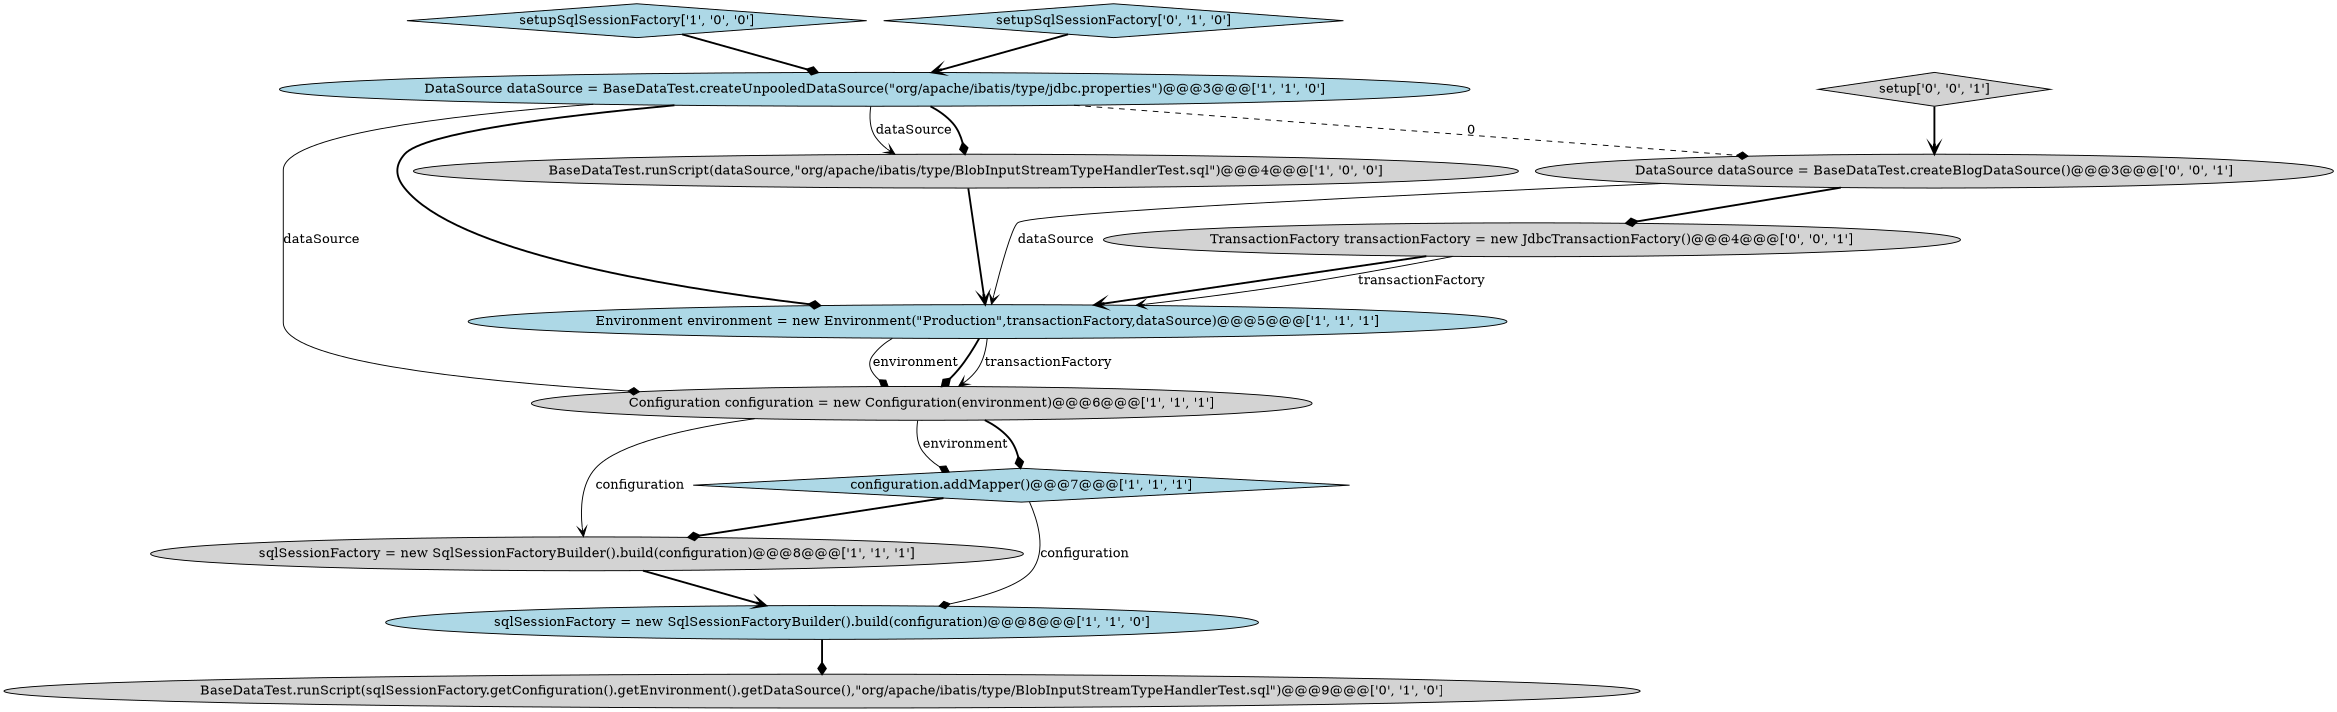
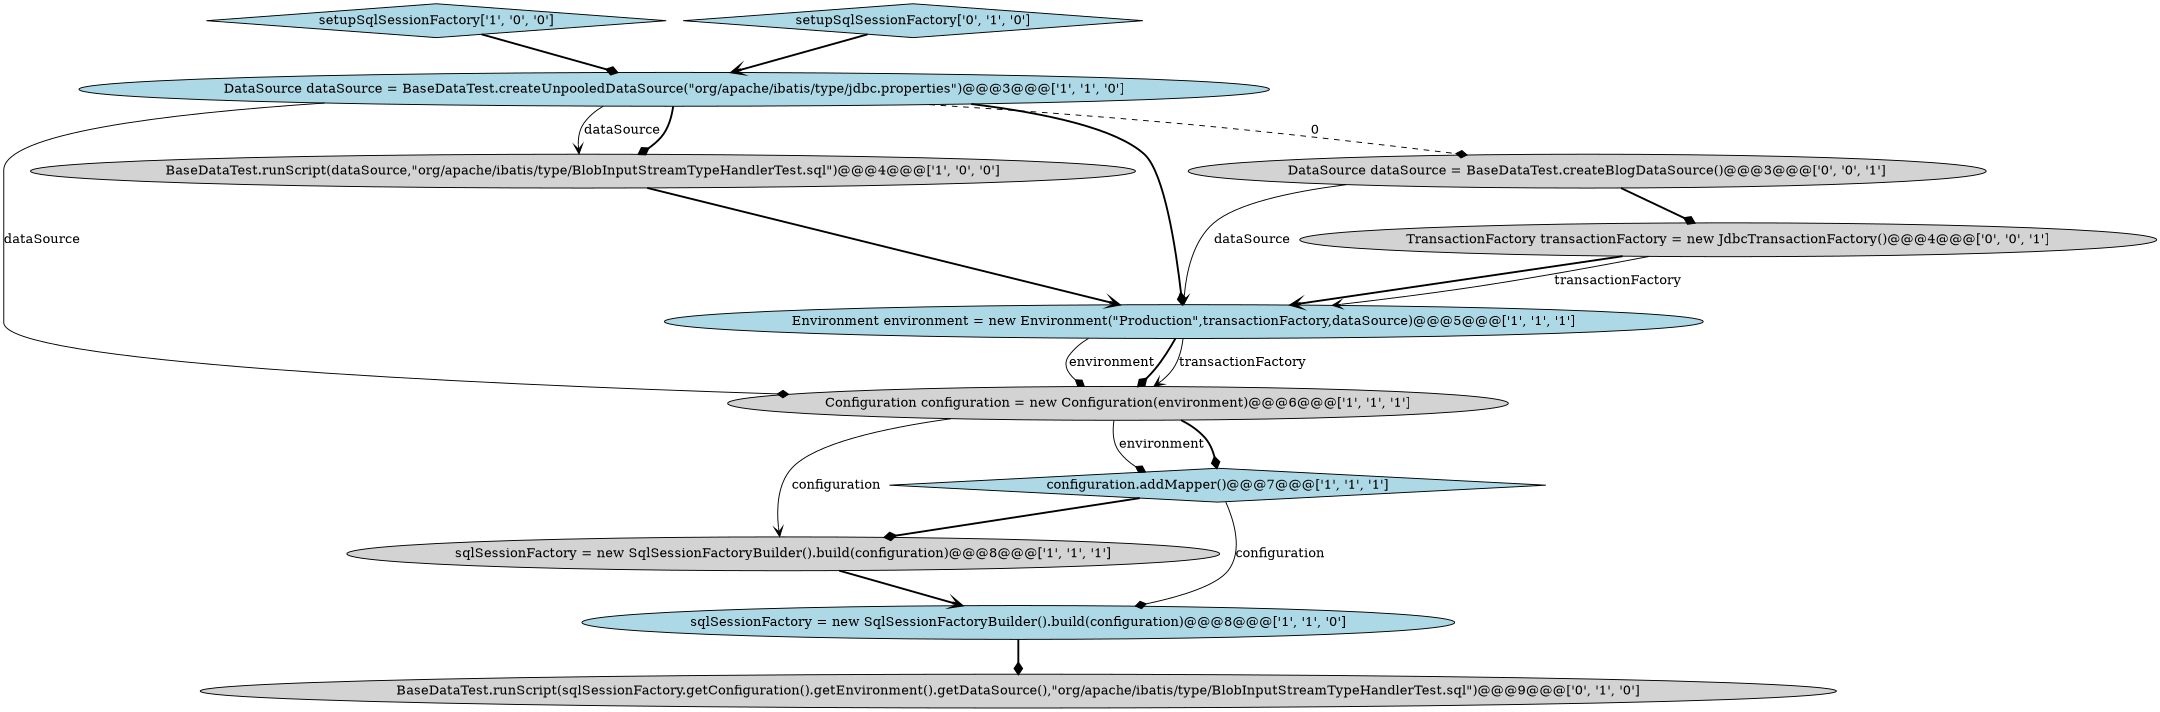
(1934, 89) -> none
